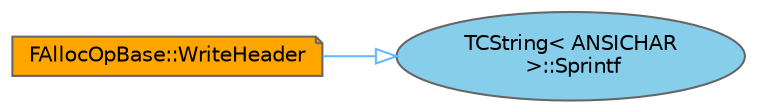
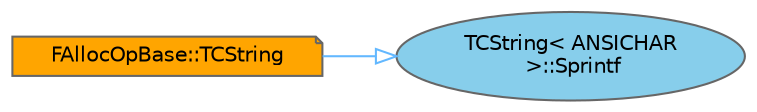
(167, 56) -> (167, 56)
